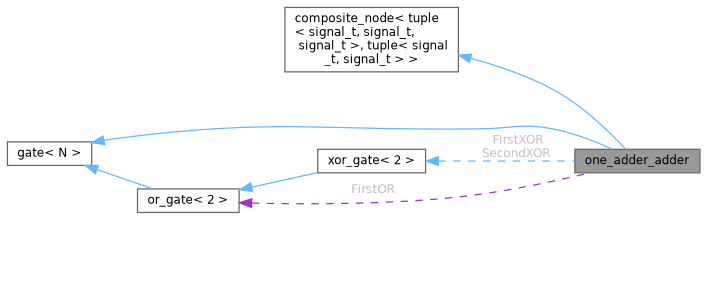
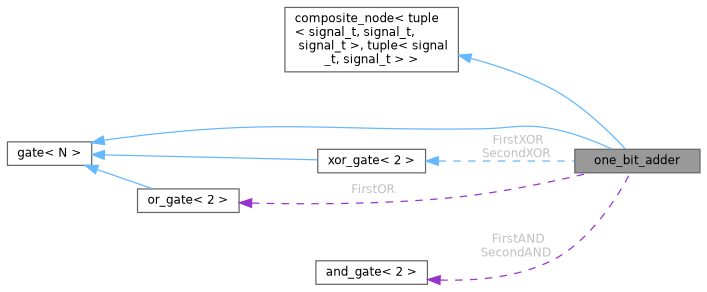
(637, 161) -> (637, 161)
(285, 180) -> (211, 157)
none -> (372, 273)
